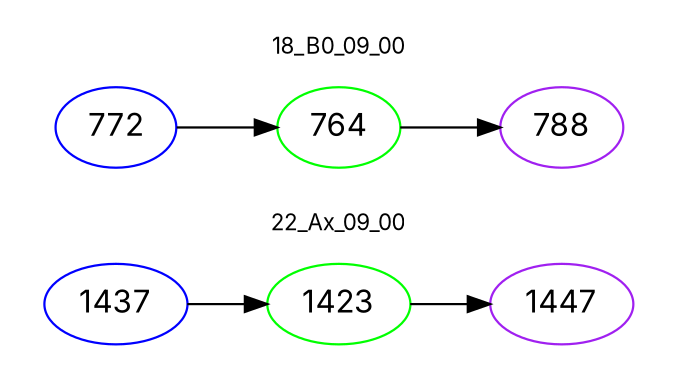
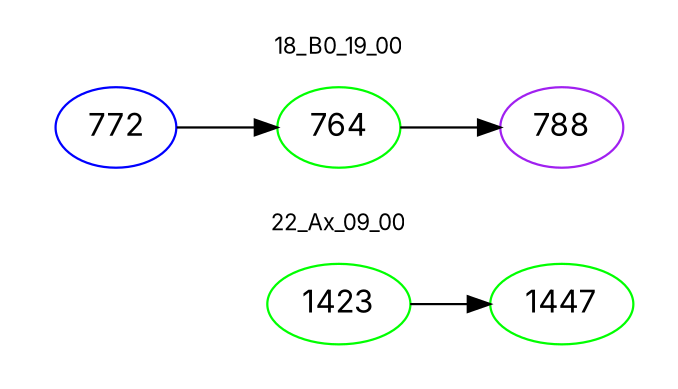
(339, 48) -> (339, 48)
(116, 304) -> none
(562, 304) -> (562, 304)
